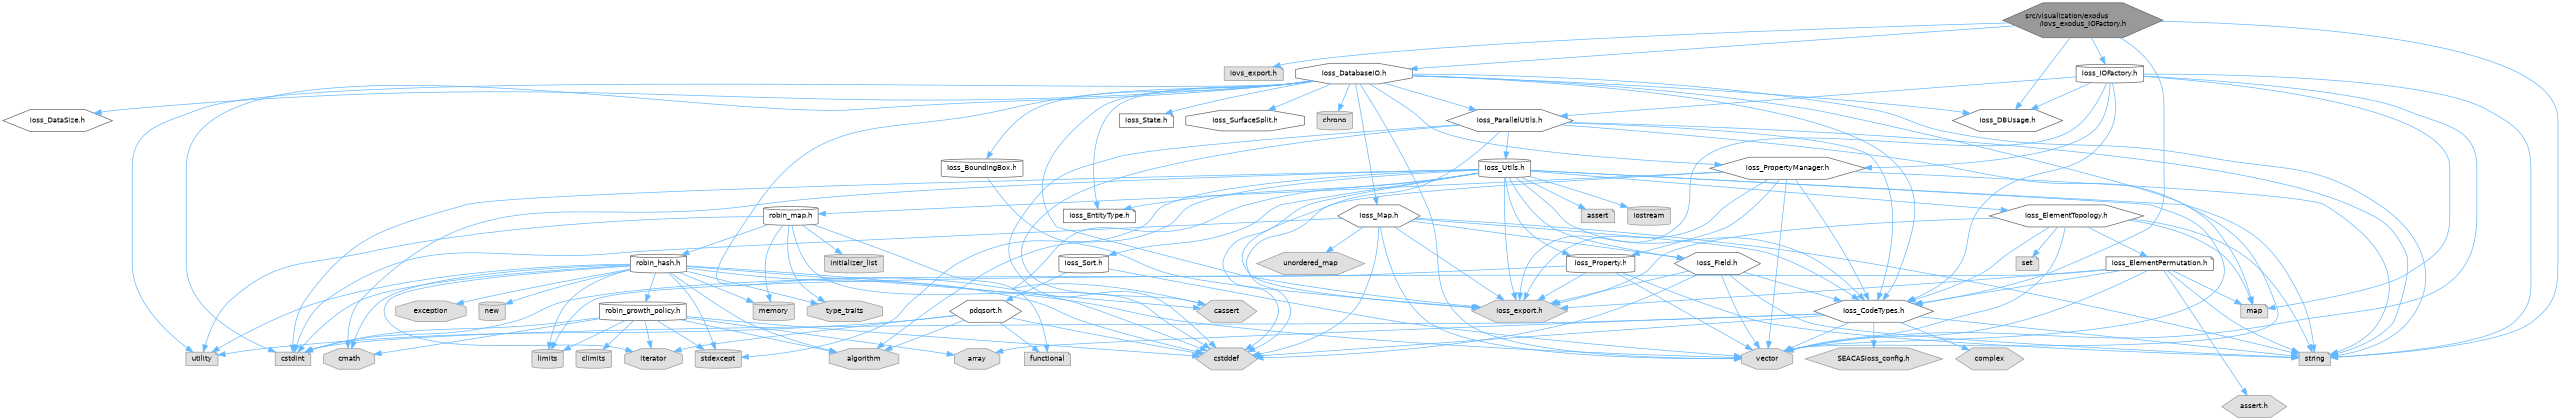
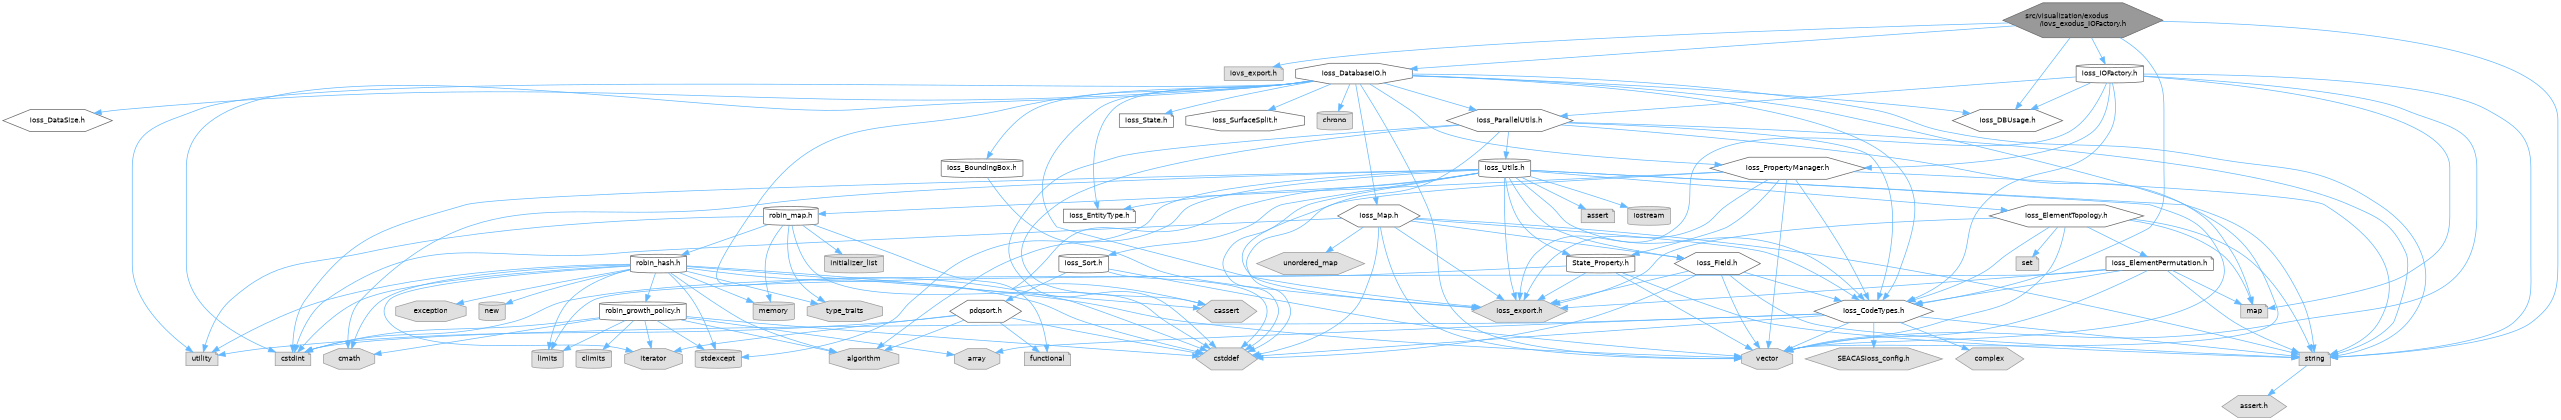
(1601, 264) -> (1601, 264)
none -> (1213, 283)
(2200, 324) -> (2290, 378)
